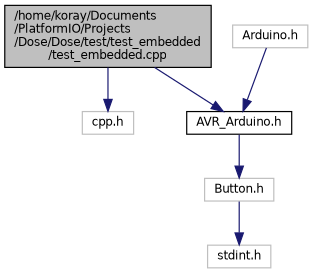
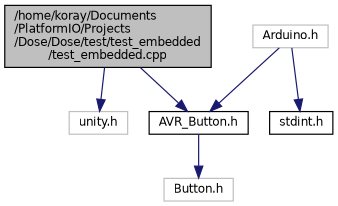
(108, 123) -> (98, 123)
(239, 123) -> (199, 123)
(239, 217) -> (295, 74)
(239, 257) -> (301, 123)
